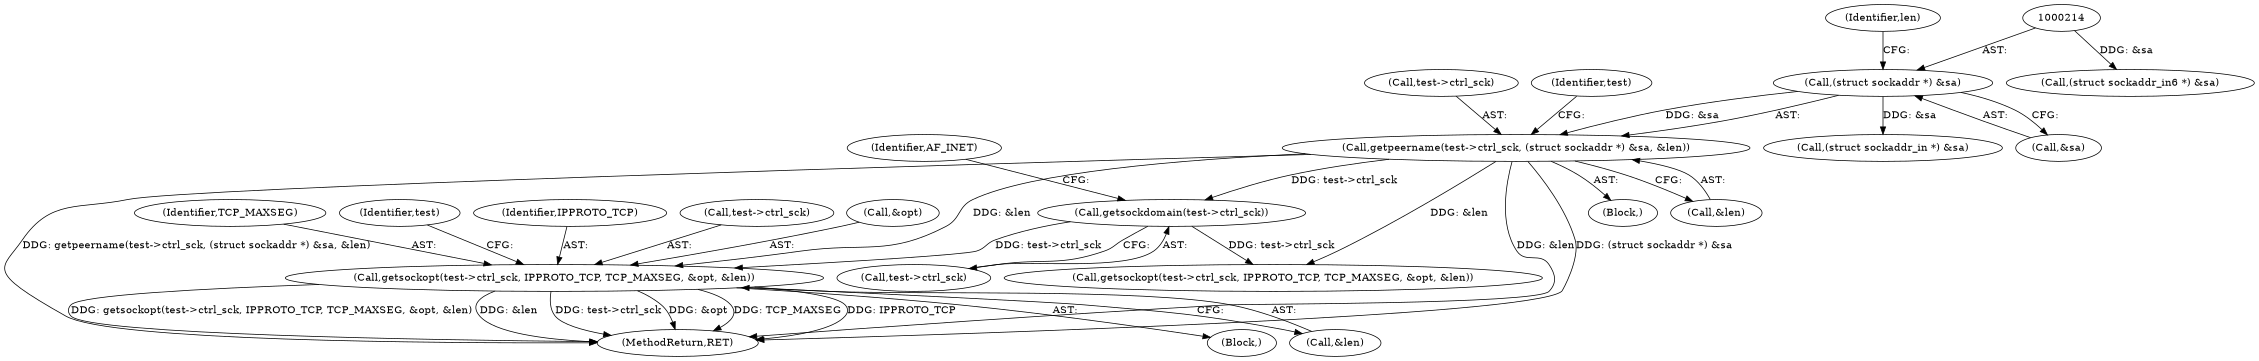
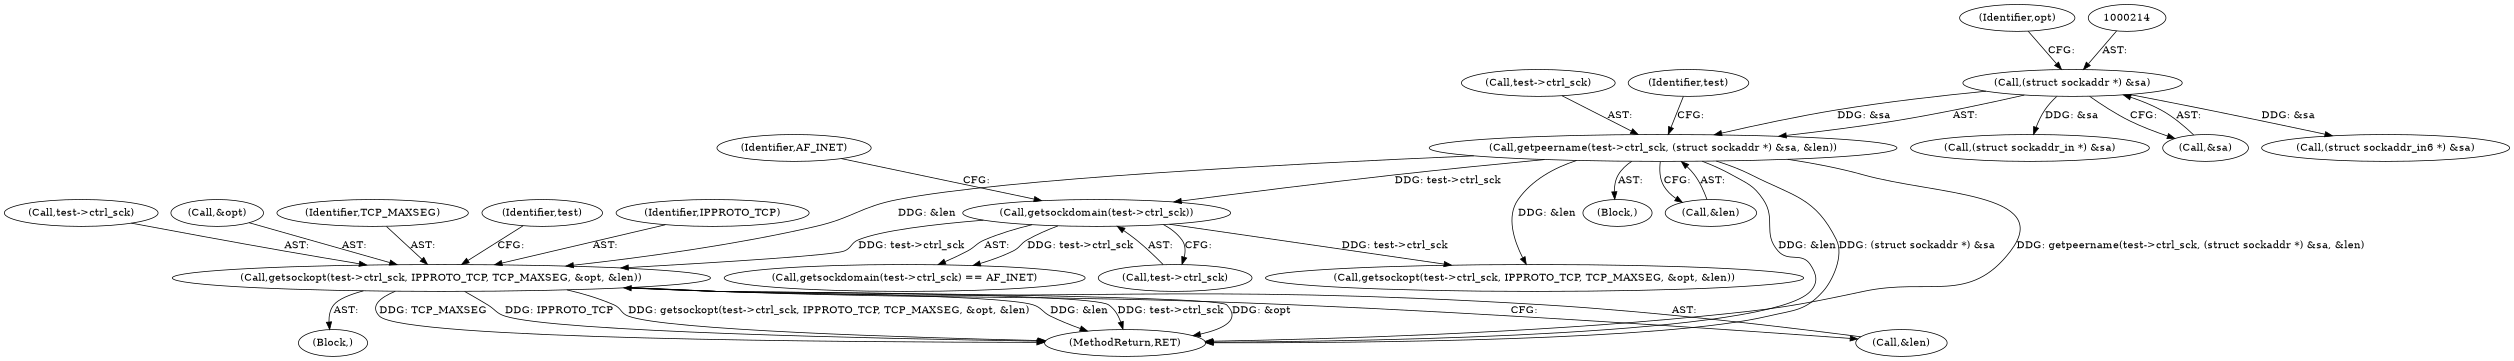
(1883, 18) -> (2017, 18)
(2093, 47) -> (2227, 114)
none -> (905, 278)
